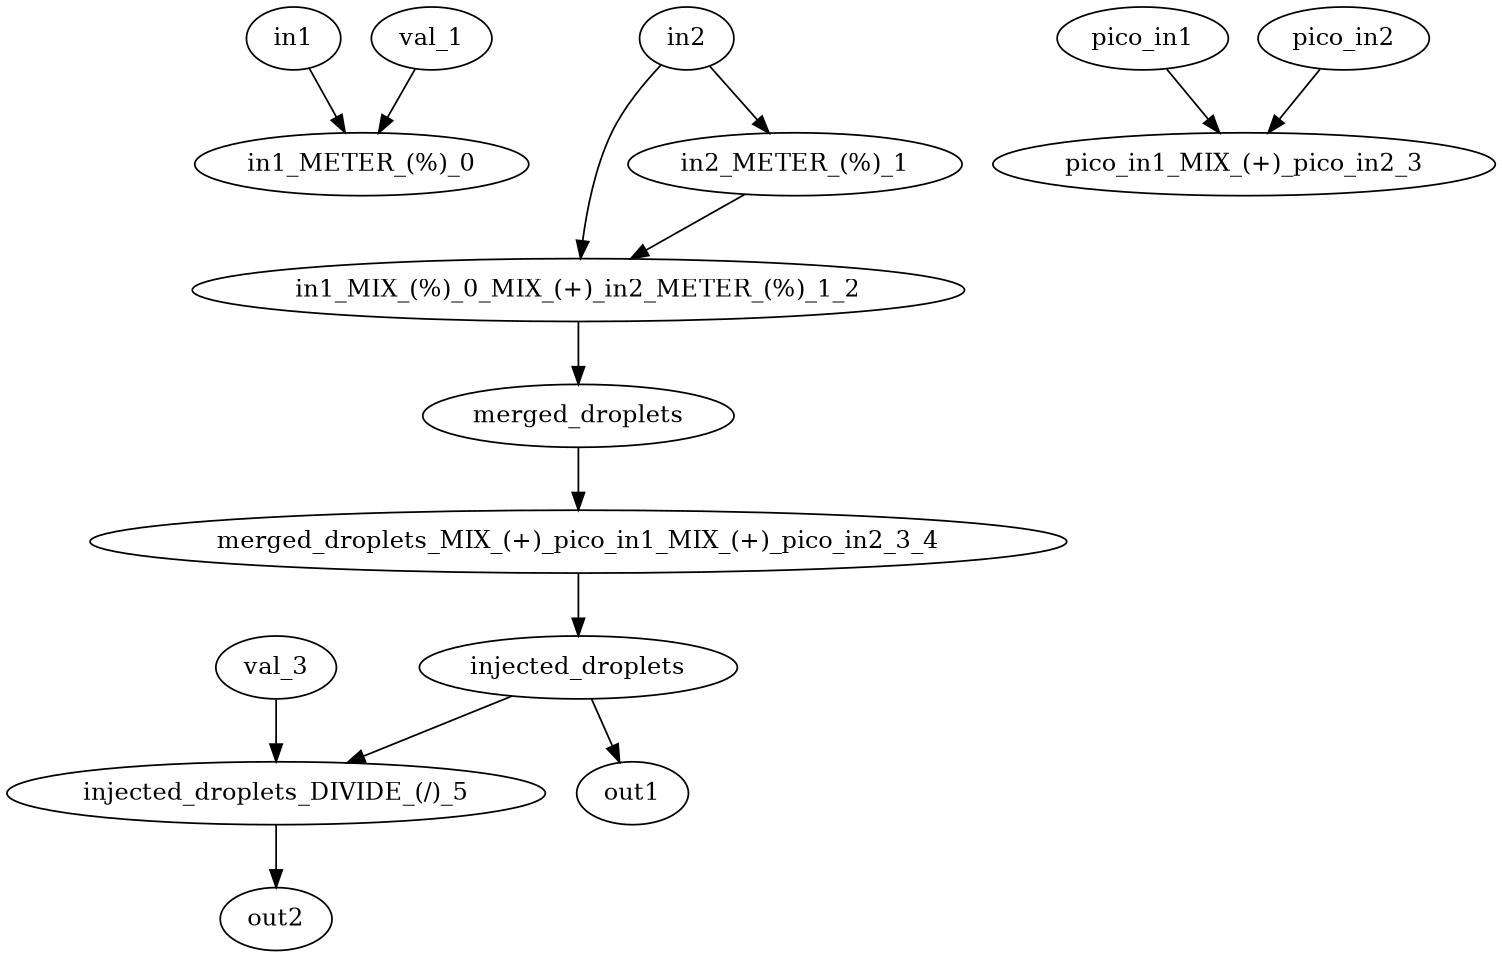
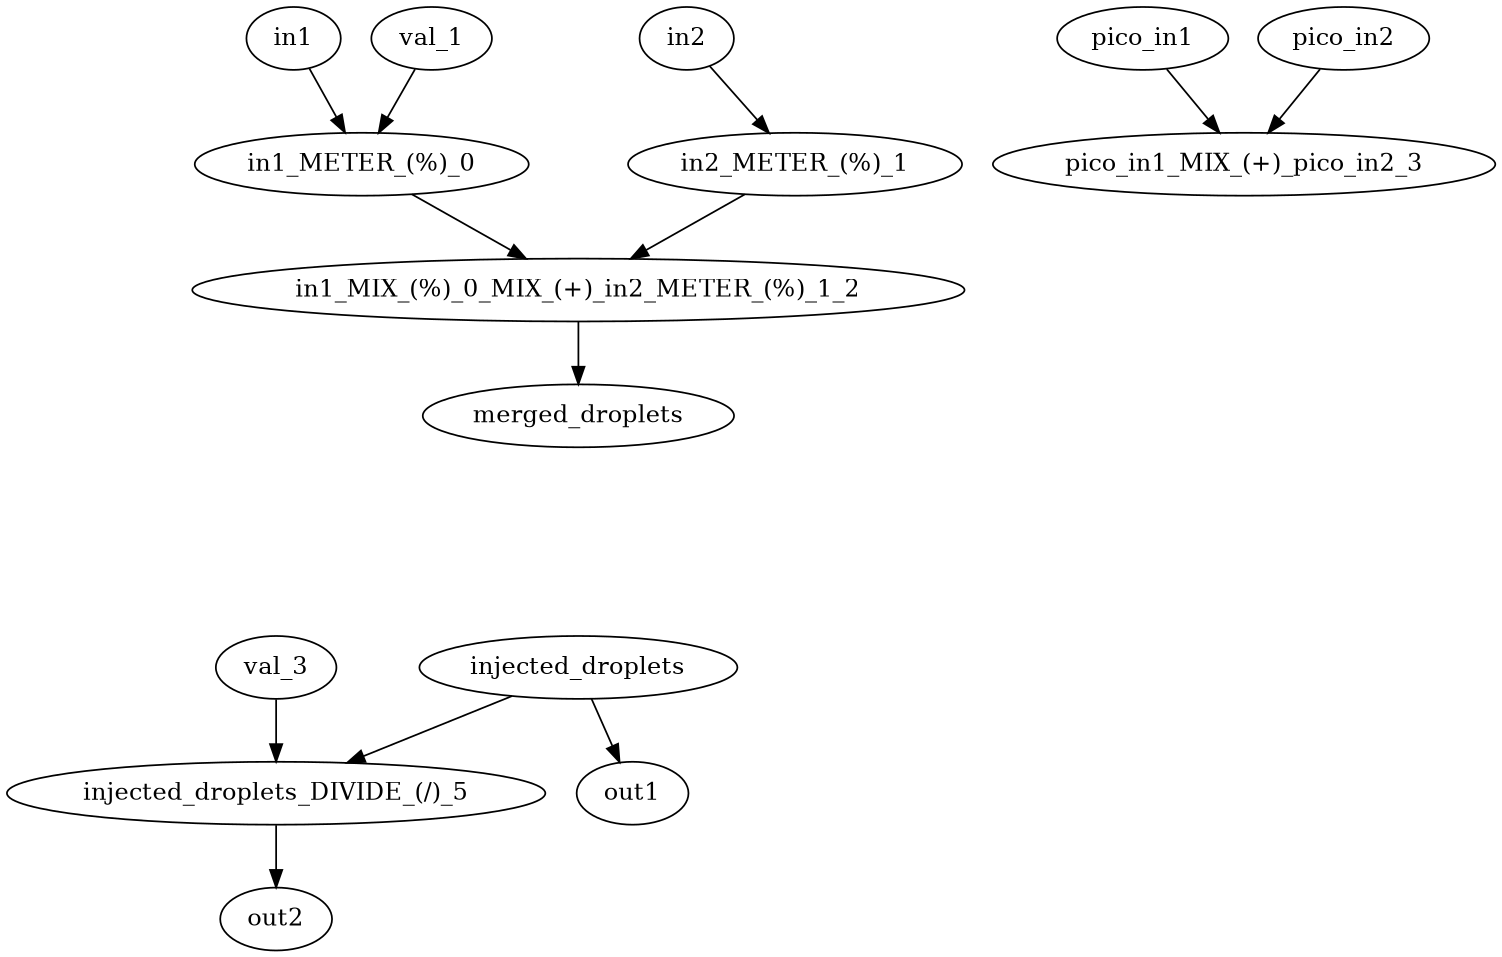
(606, 146) -> (461, 222)
(578, 542) -> none
